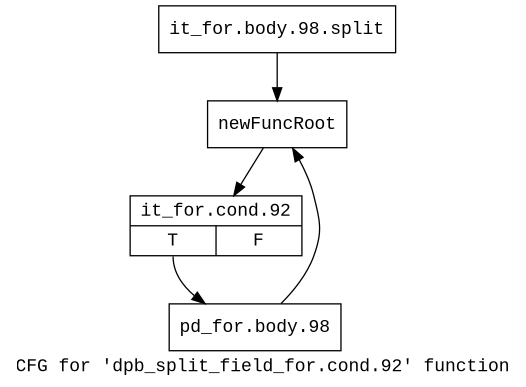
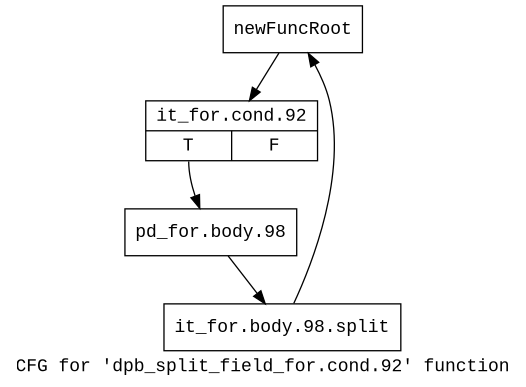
(319, 236) -> (243, 275)
